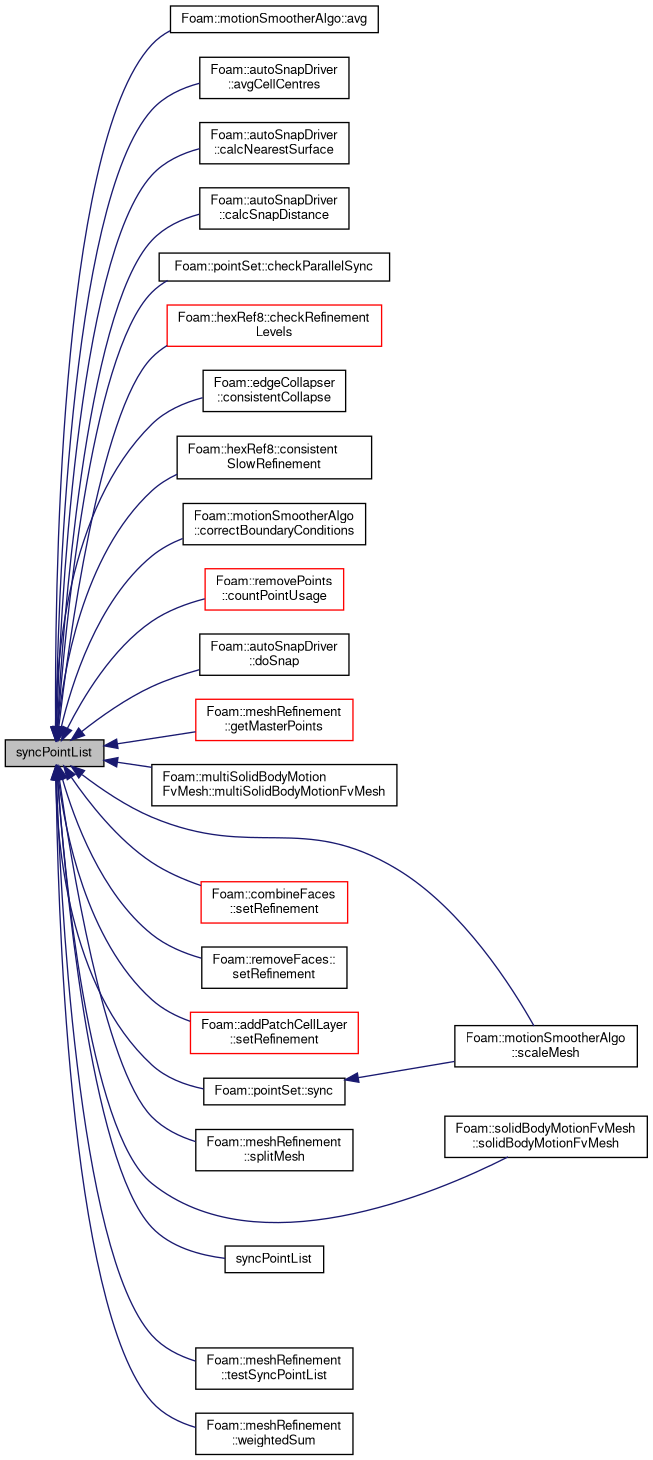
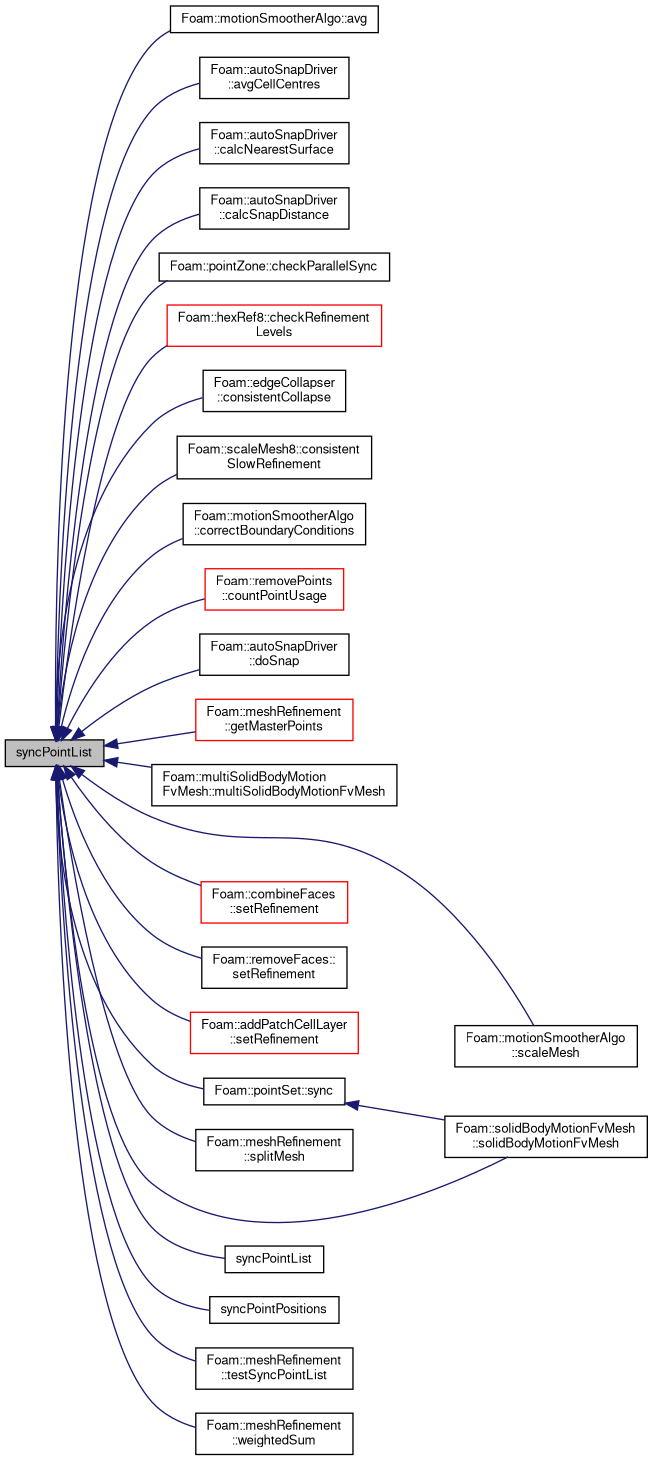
(274, 267) -> (274, 267)
(274, 458) -> (274, 458)
(406, 1070) -> (402, 1113)
none -> (274, 1310)
